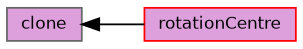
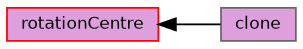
(122, 24) -> (198, 24)
